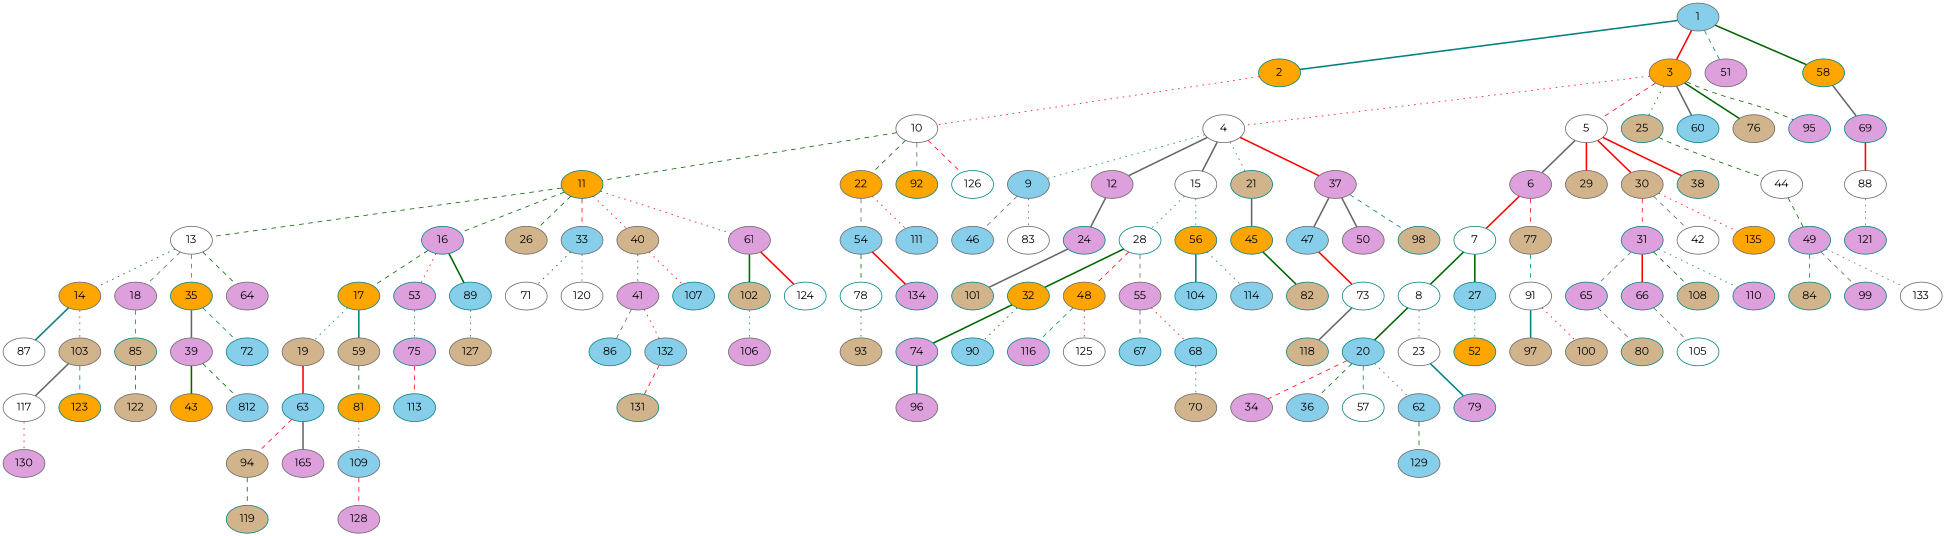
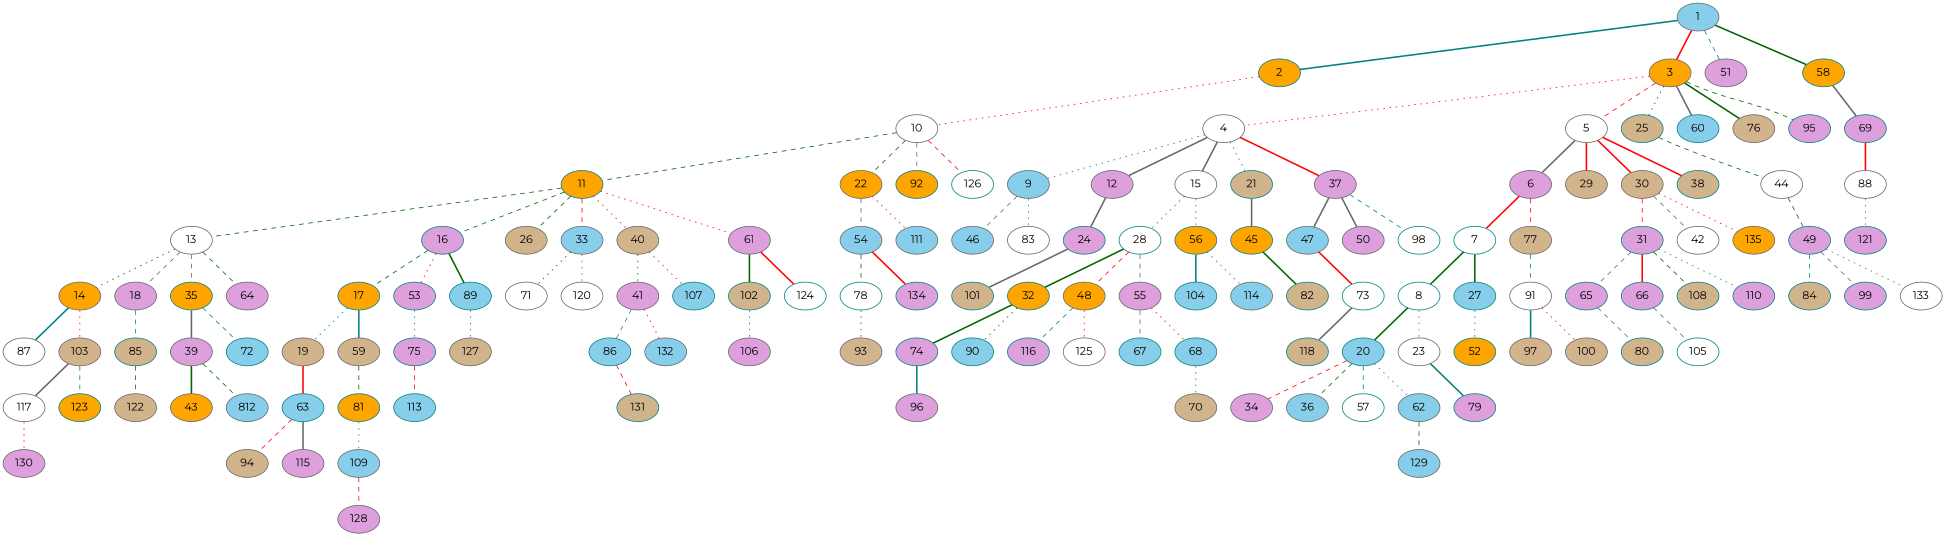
(1419, 240) -> (1419, 240)
(652, 380) -> (624, 380)
(303, 463) -> (303, 463)
(247, 519) -> none
